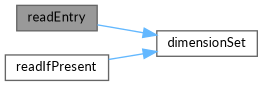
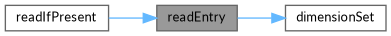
(126, 57) -> (126, 18)
